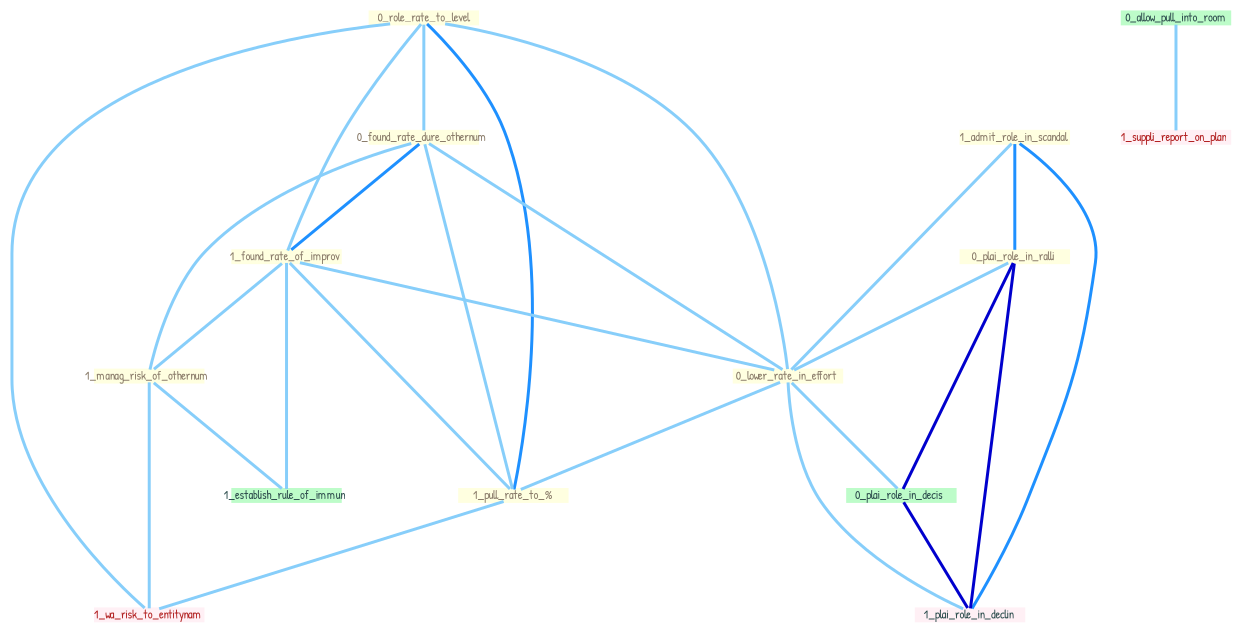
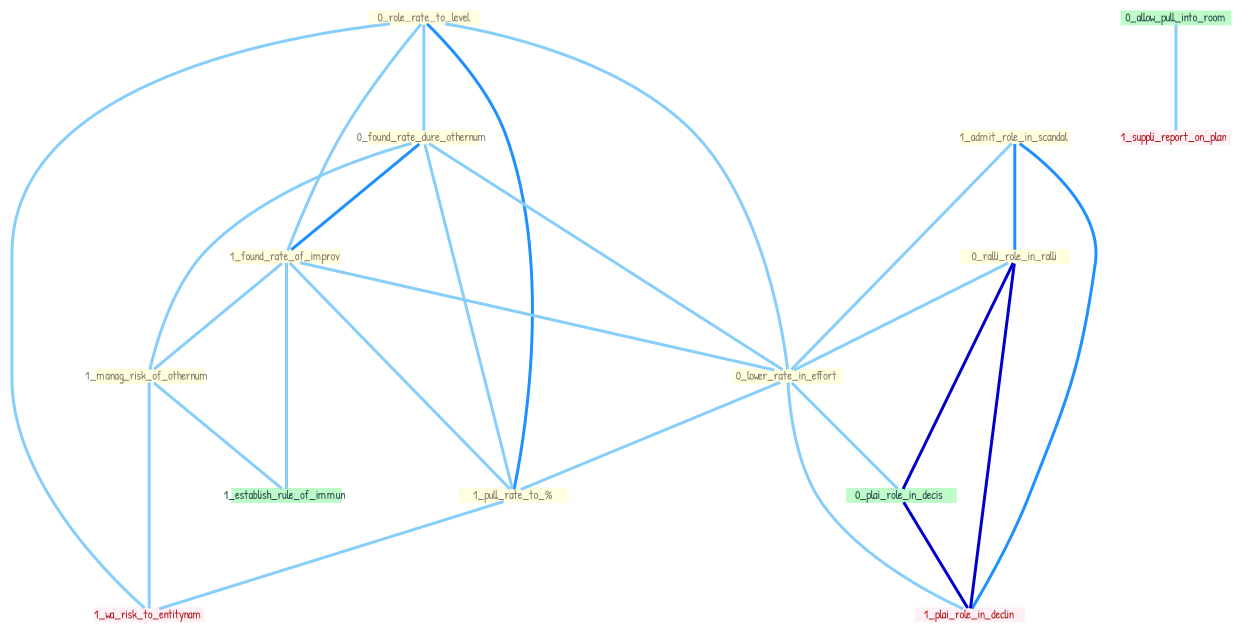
(1015, 257) -> (1015, 257)
(970, 615) -> (970, 615)
